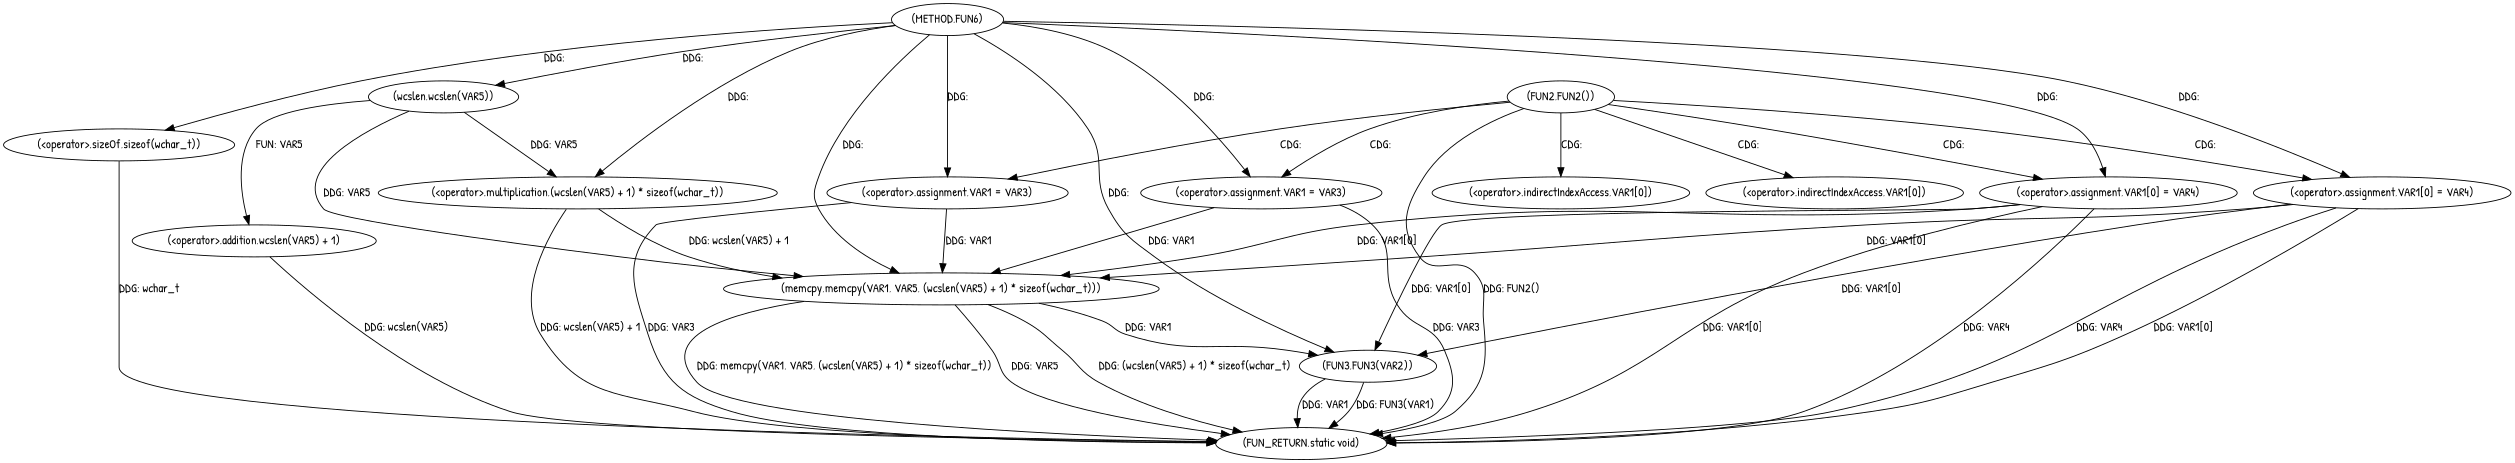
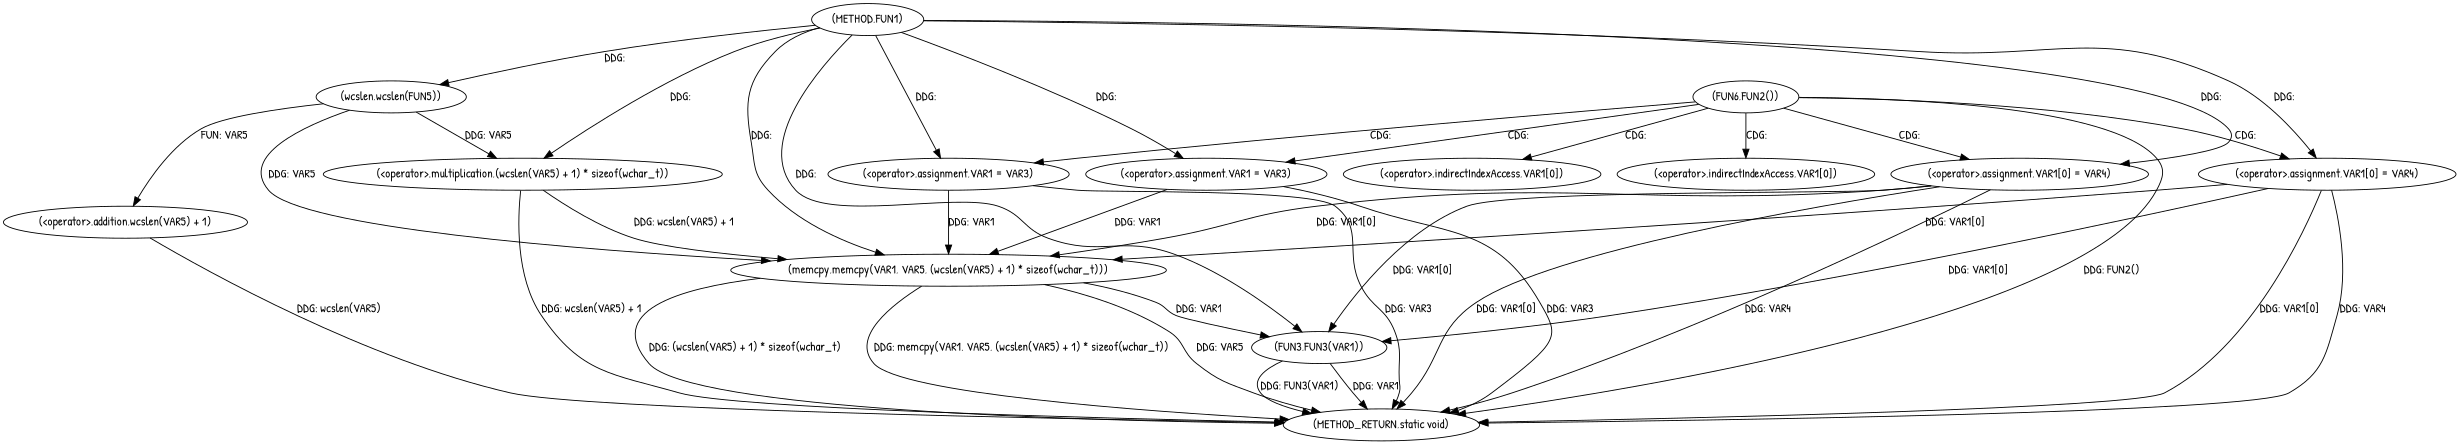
(948, 20) -> (868, 20)
(444, 97) -> (391, 97)
(1561, 97) -> (1746, 97)
(119, 145) -> none
(1368, 366) -> (1319, 348)
(1301, 444) -> (1381, 425)
